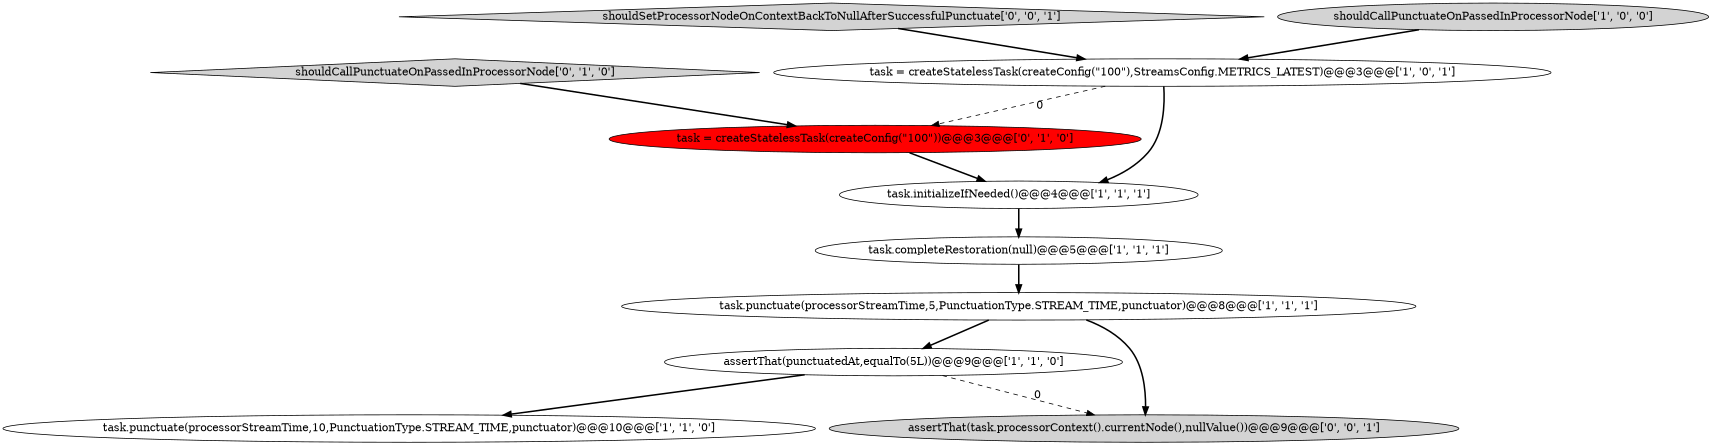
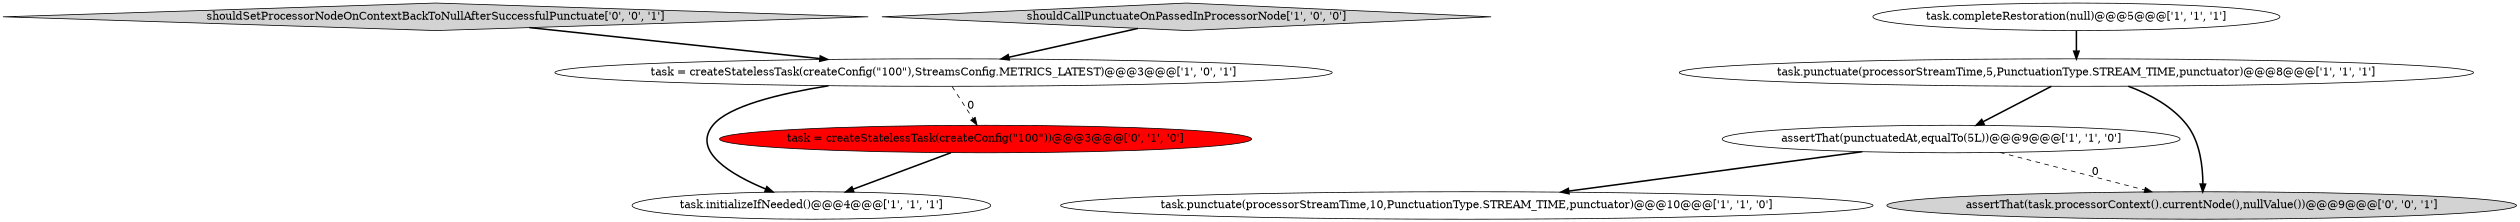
(1493, 17) -> (1186, 17)
(455, 73) -> none
(1019, 219) -> none
